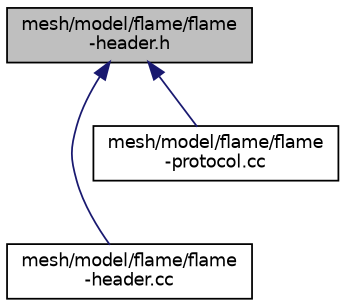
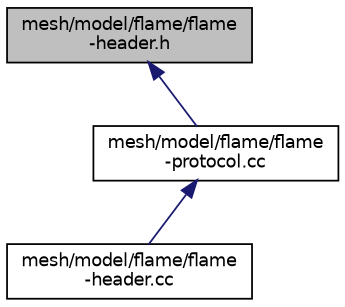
(73, 162) -> (167, 220)
